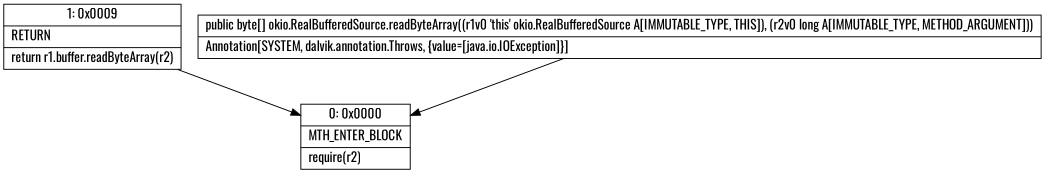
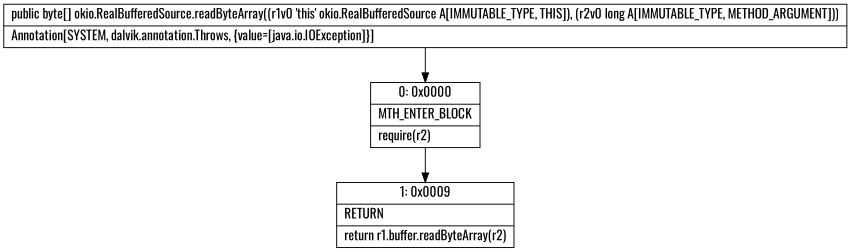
(235, 91) -> (425, 160)
